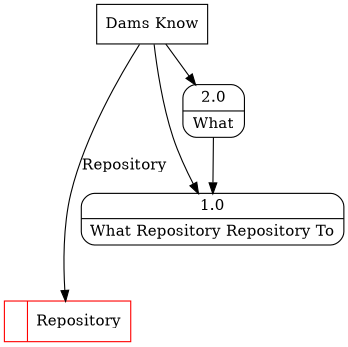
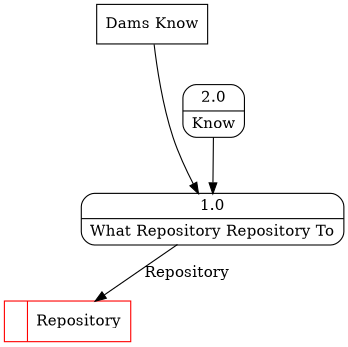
(177, 60) -> none
(214, 124) -> (214, 124)
(81, 161) -> (141, 270)
